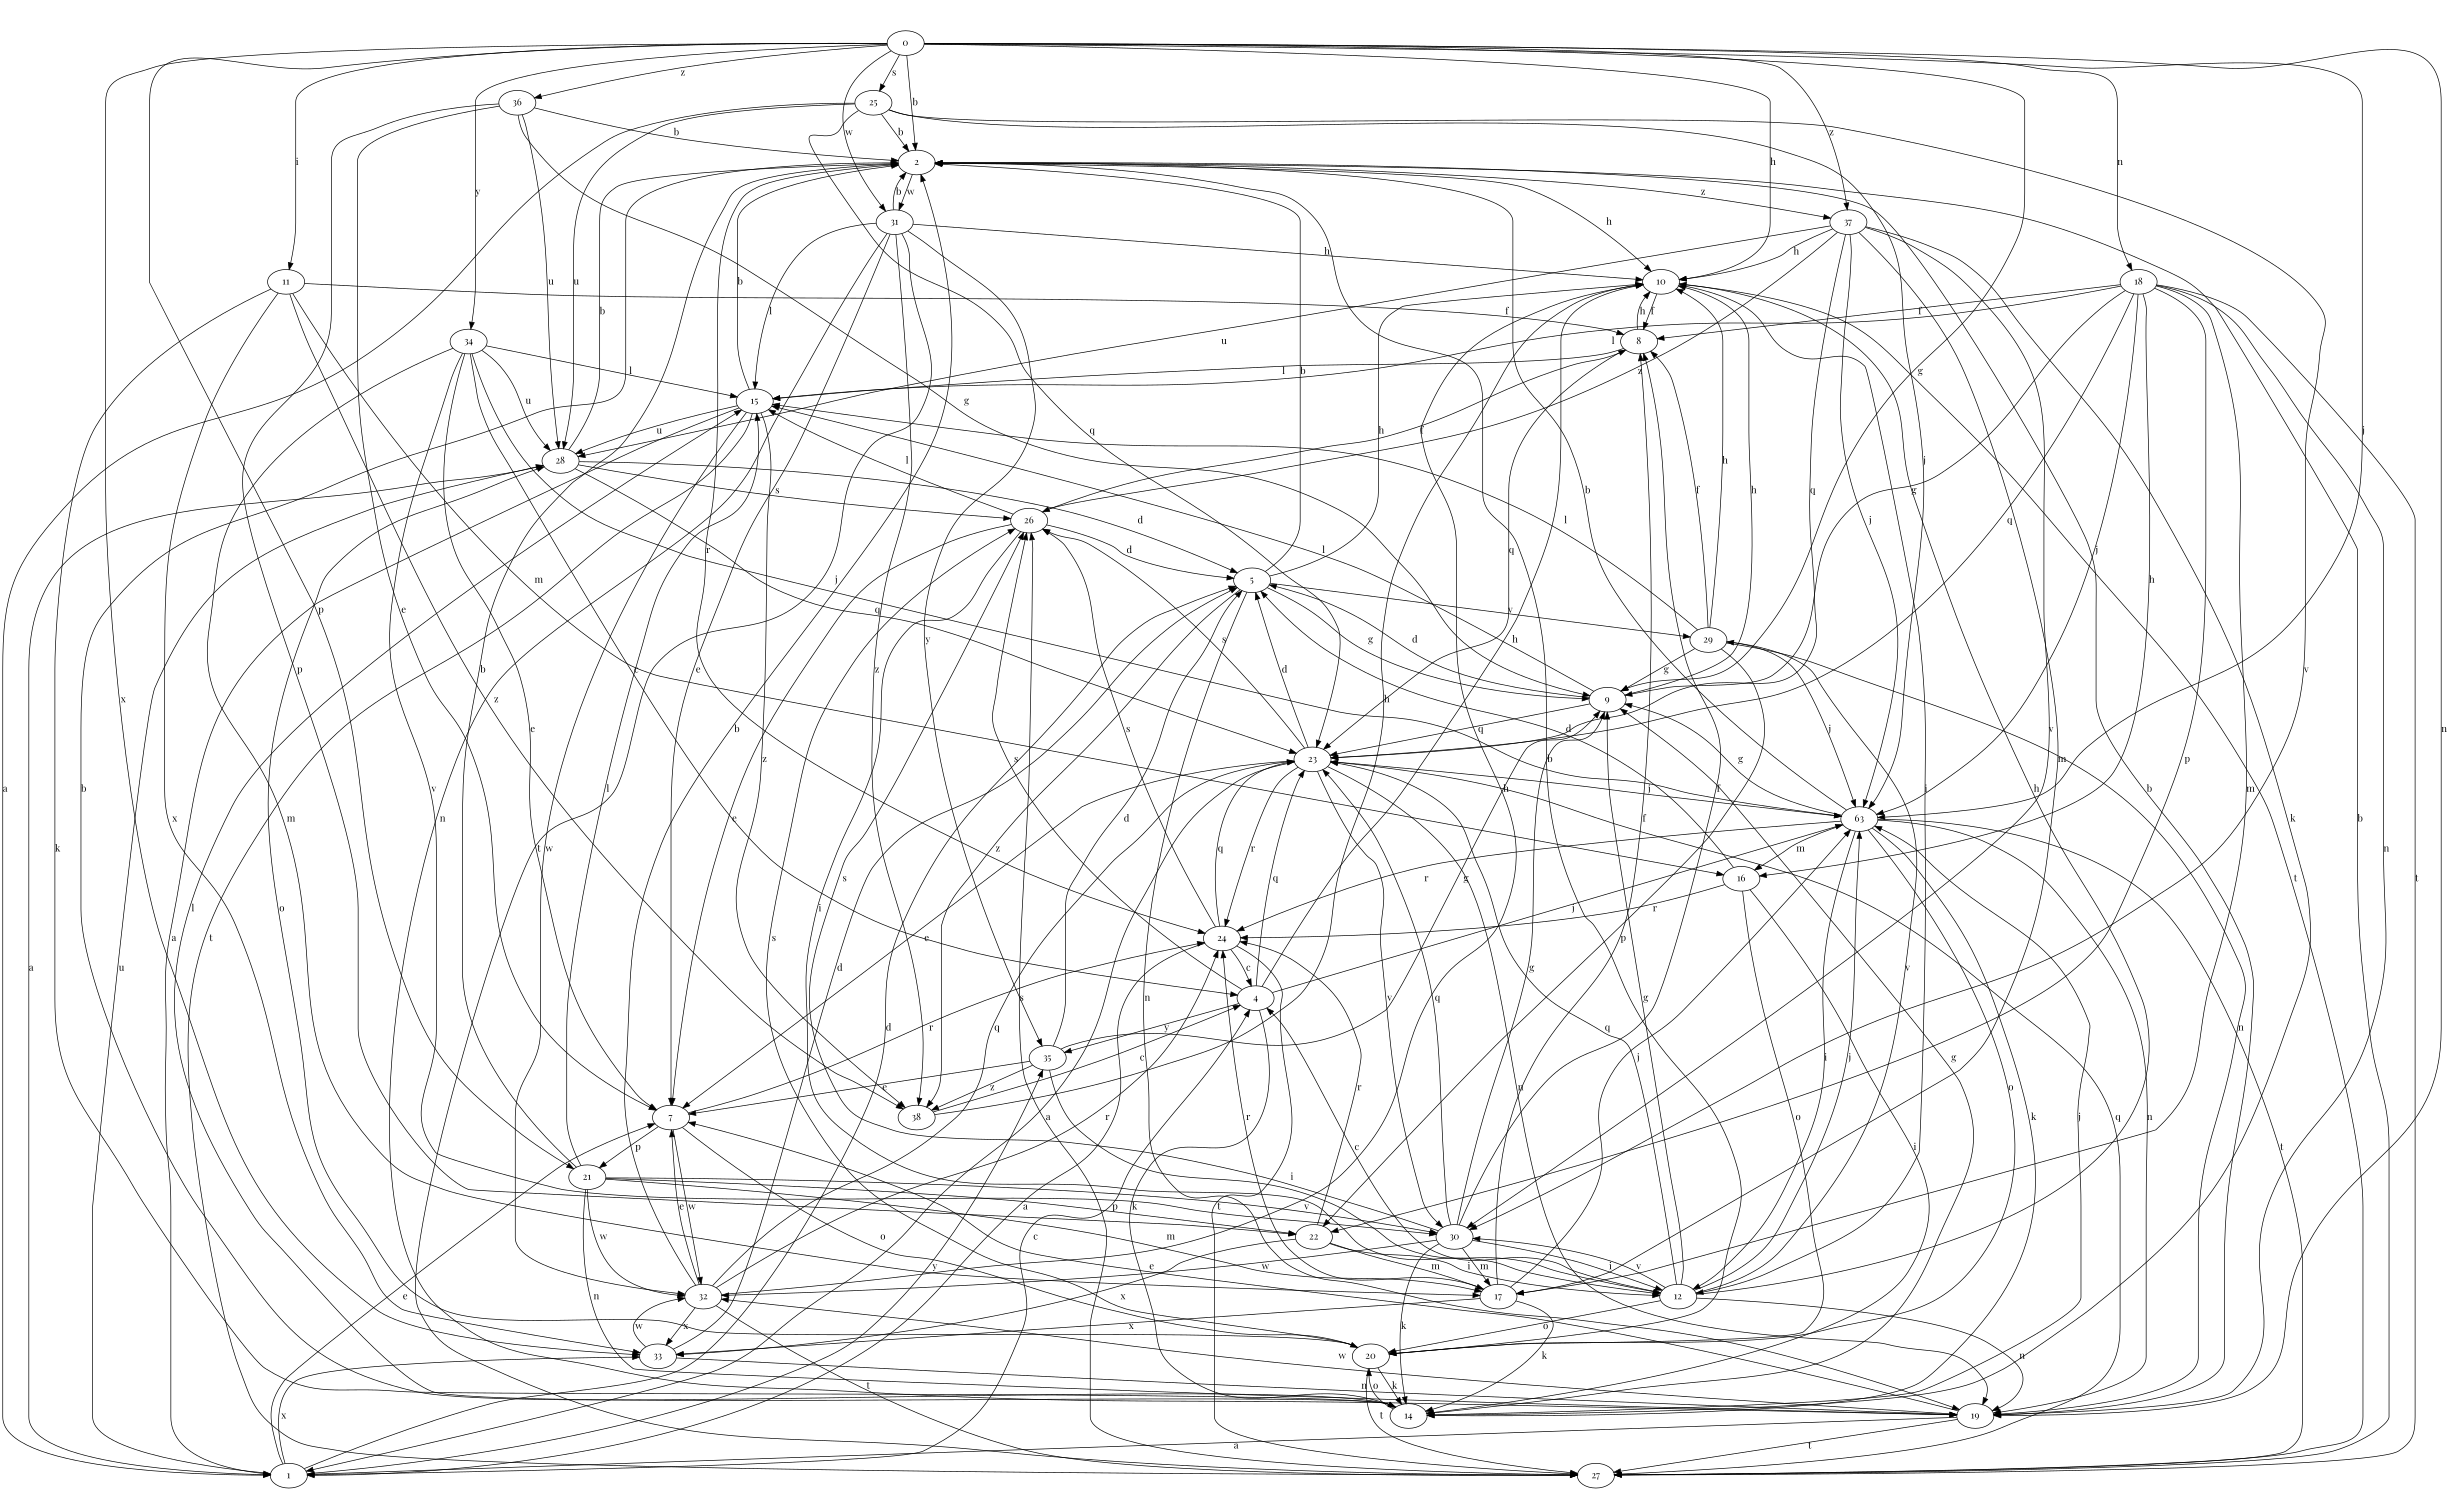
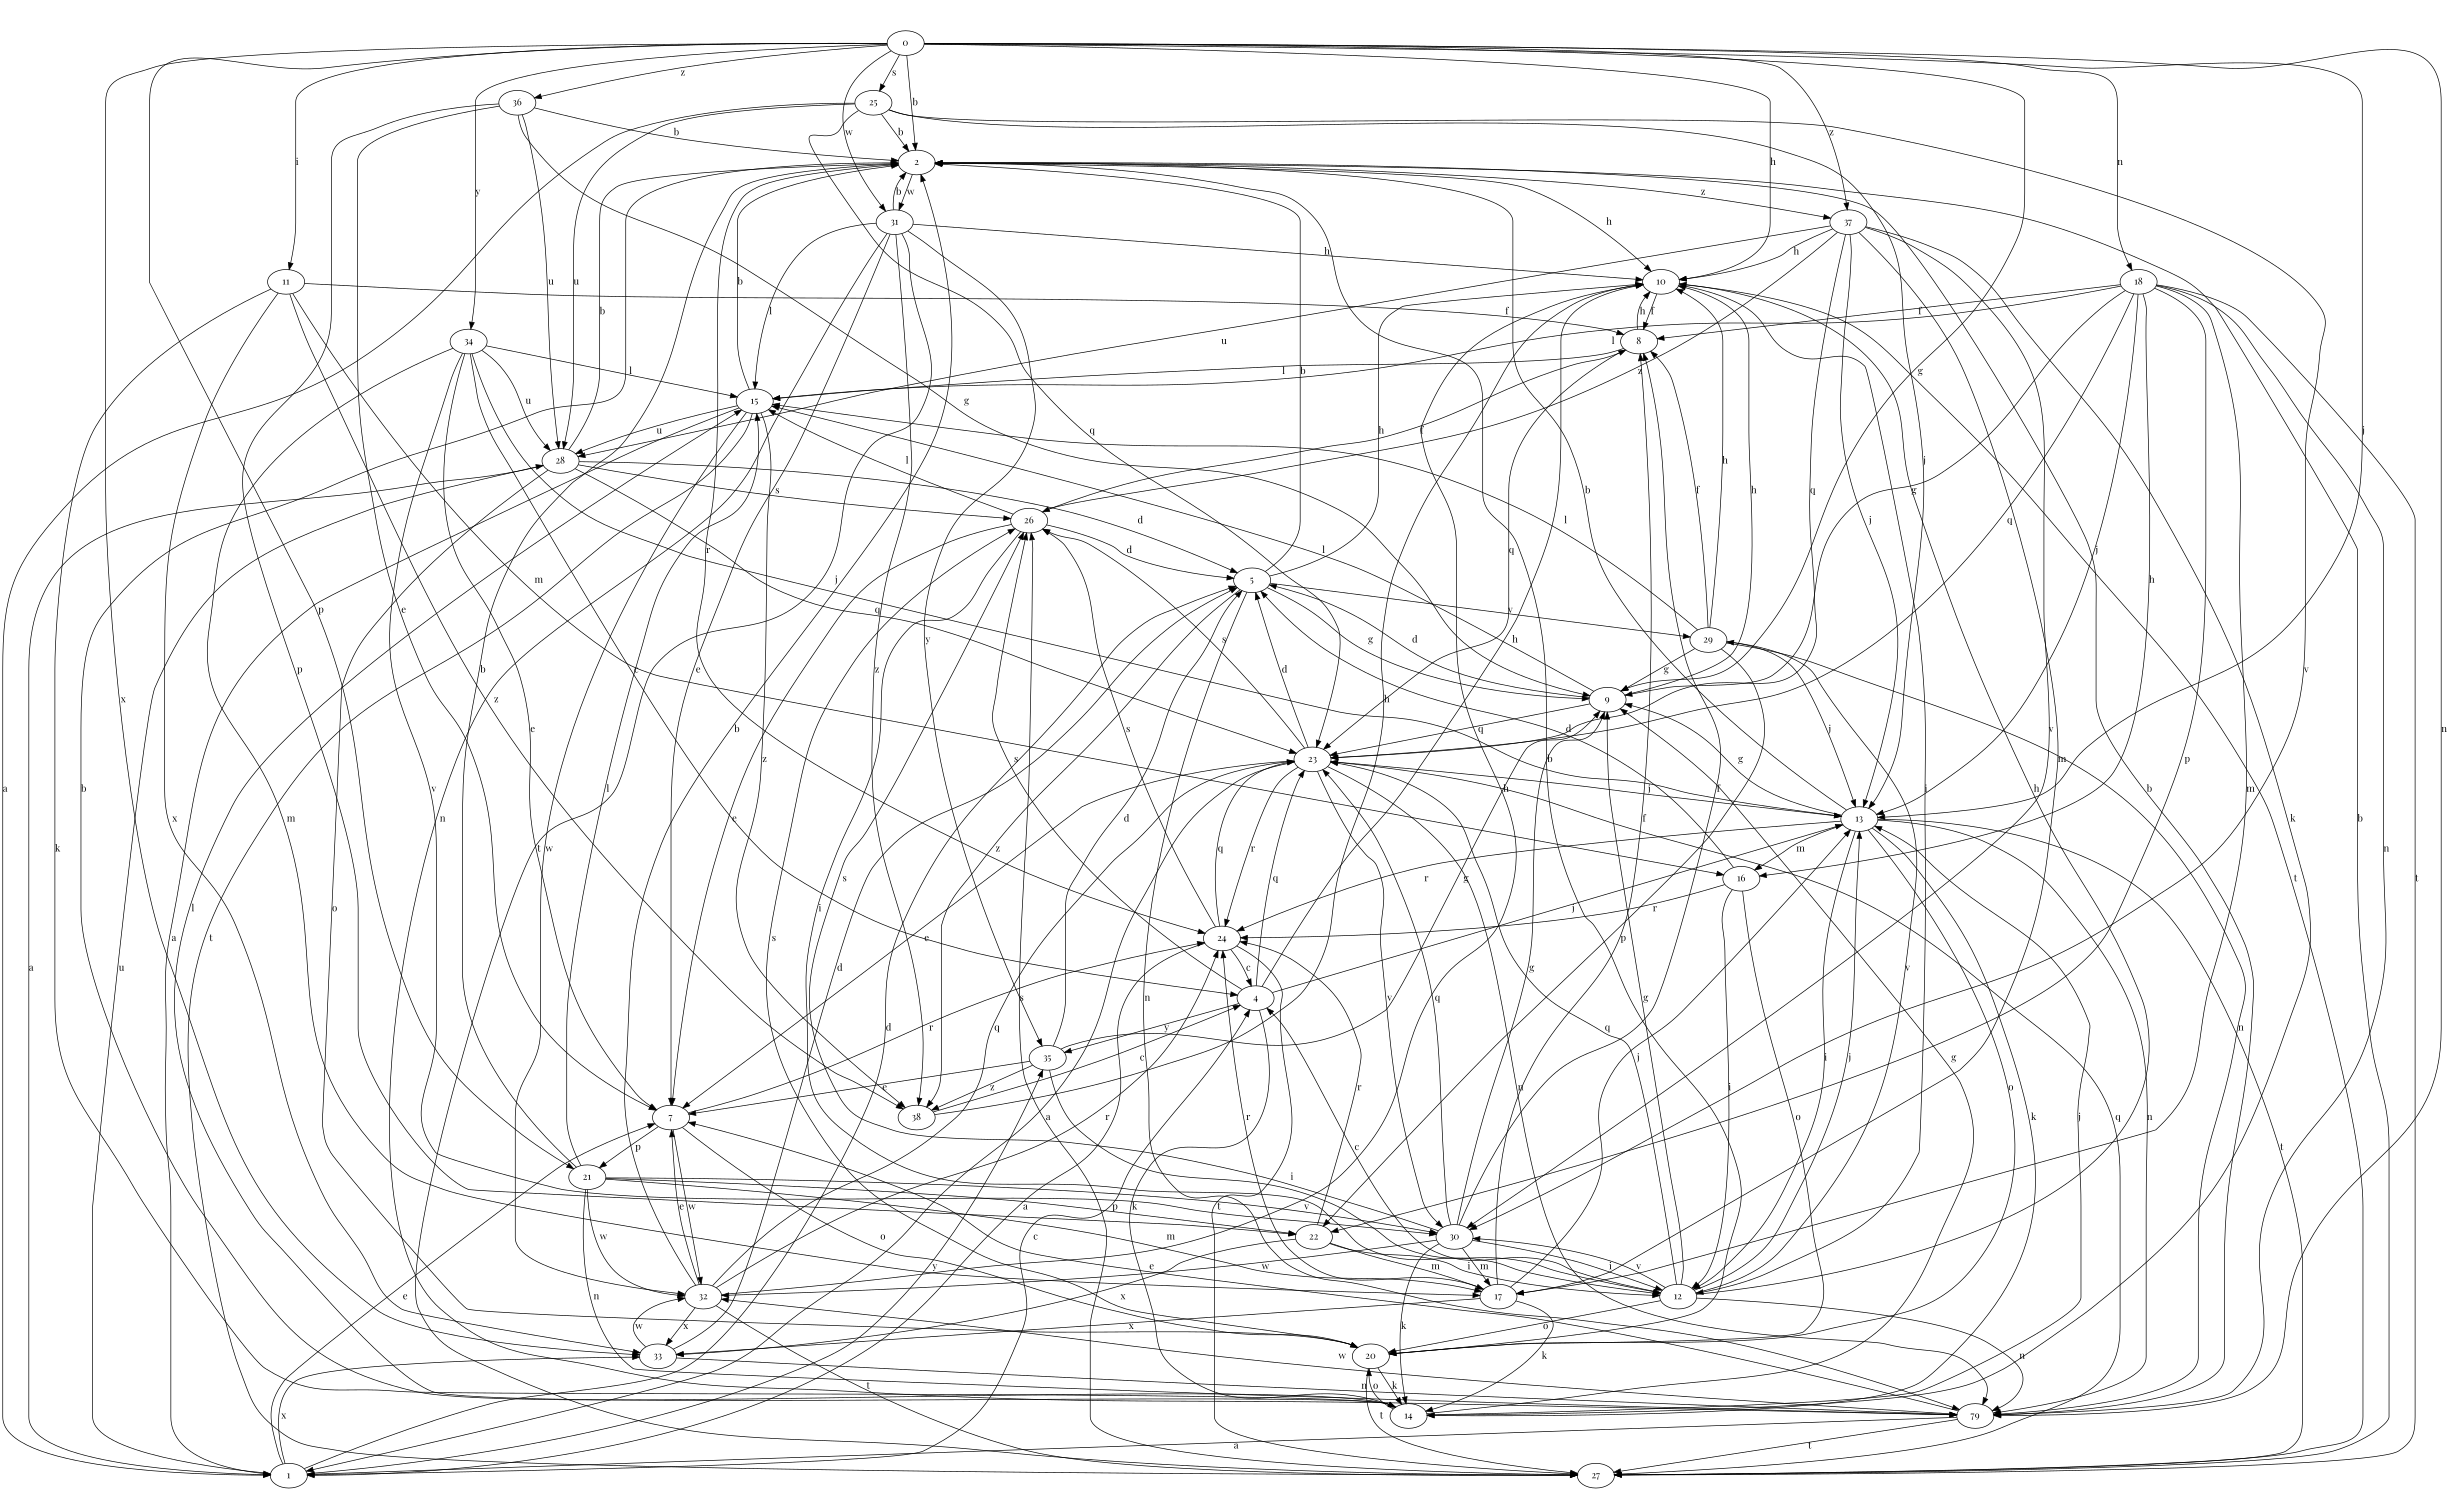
(1859, 819) -> (1859, 819)
(396, 1276) -> (435, 1275)
(1884, 1294) -> (1729, 1089)
(1975, 1416) -> (1975, 1416)
